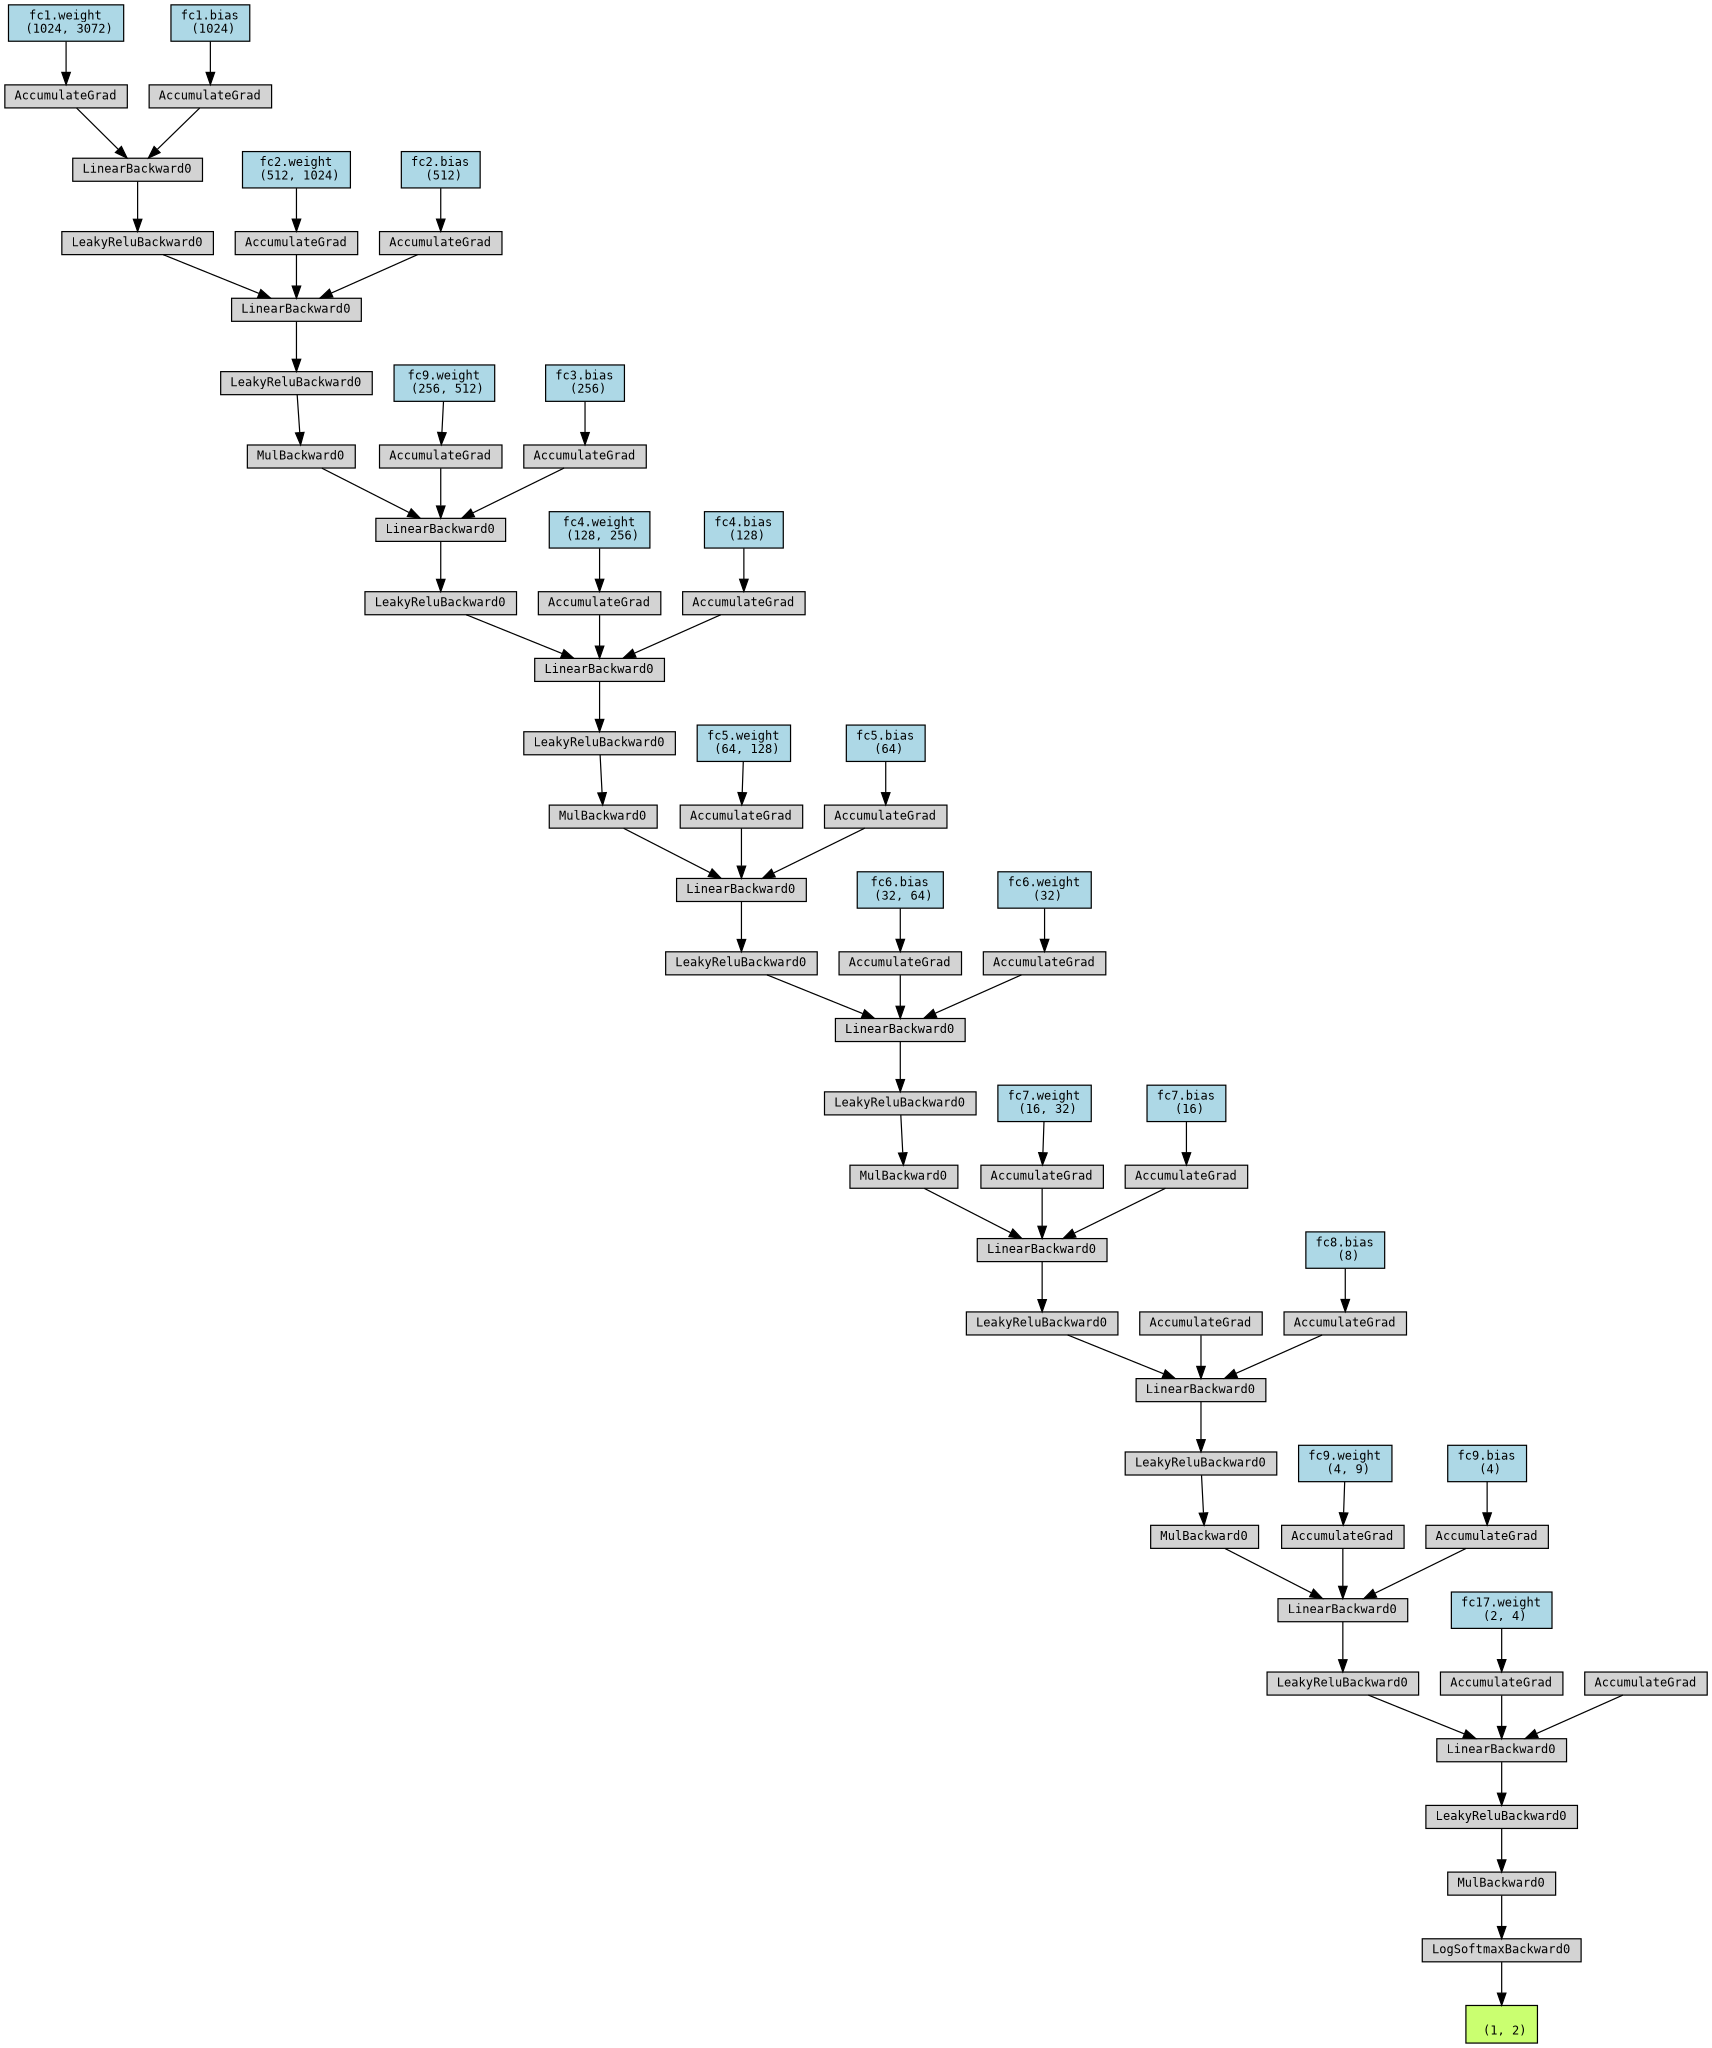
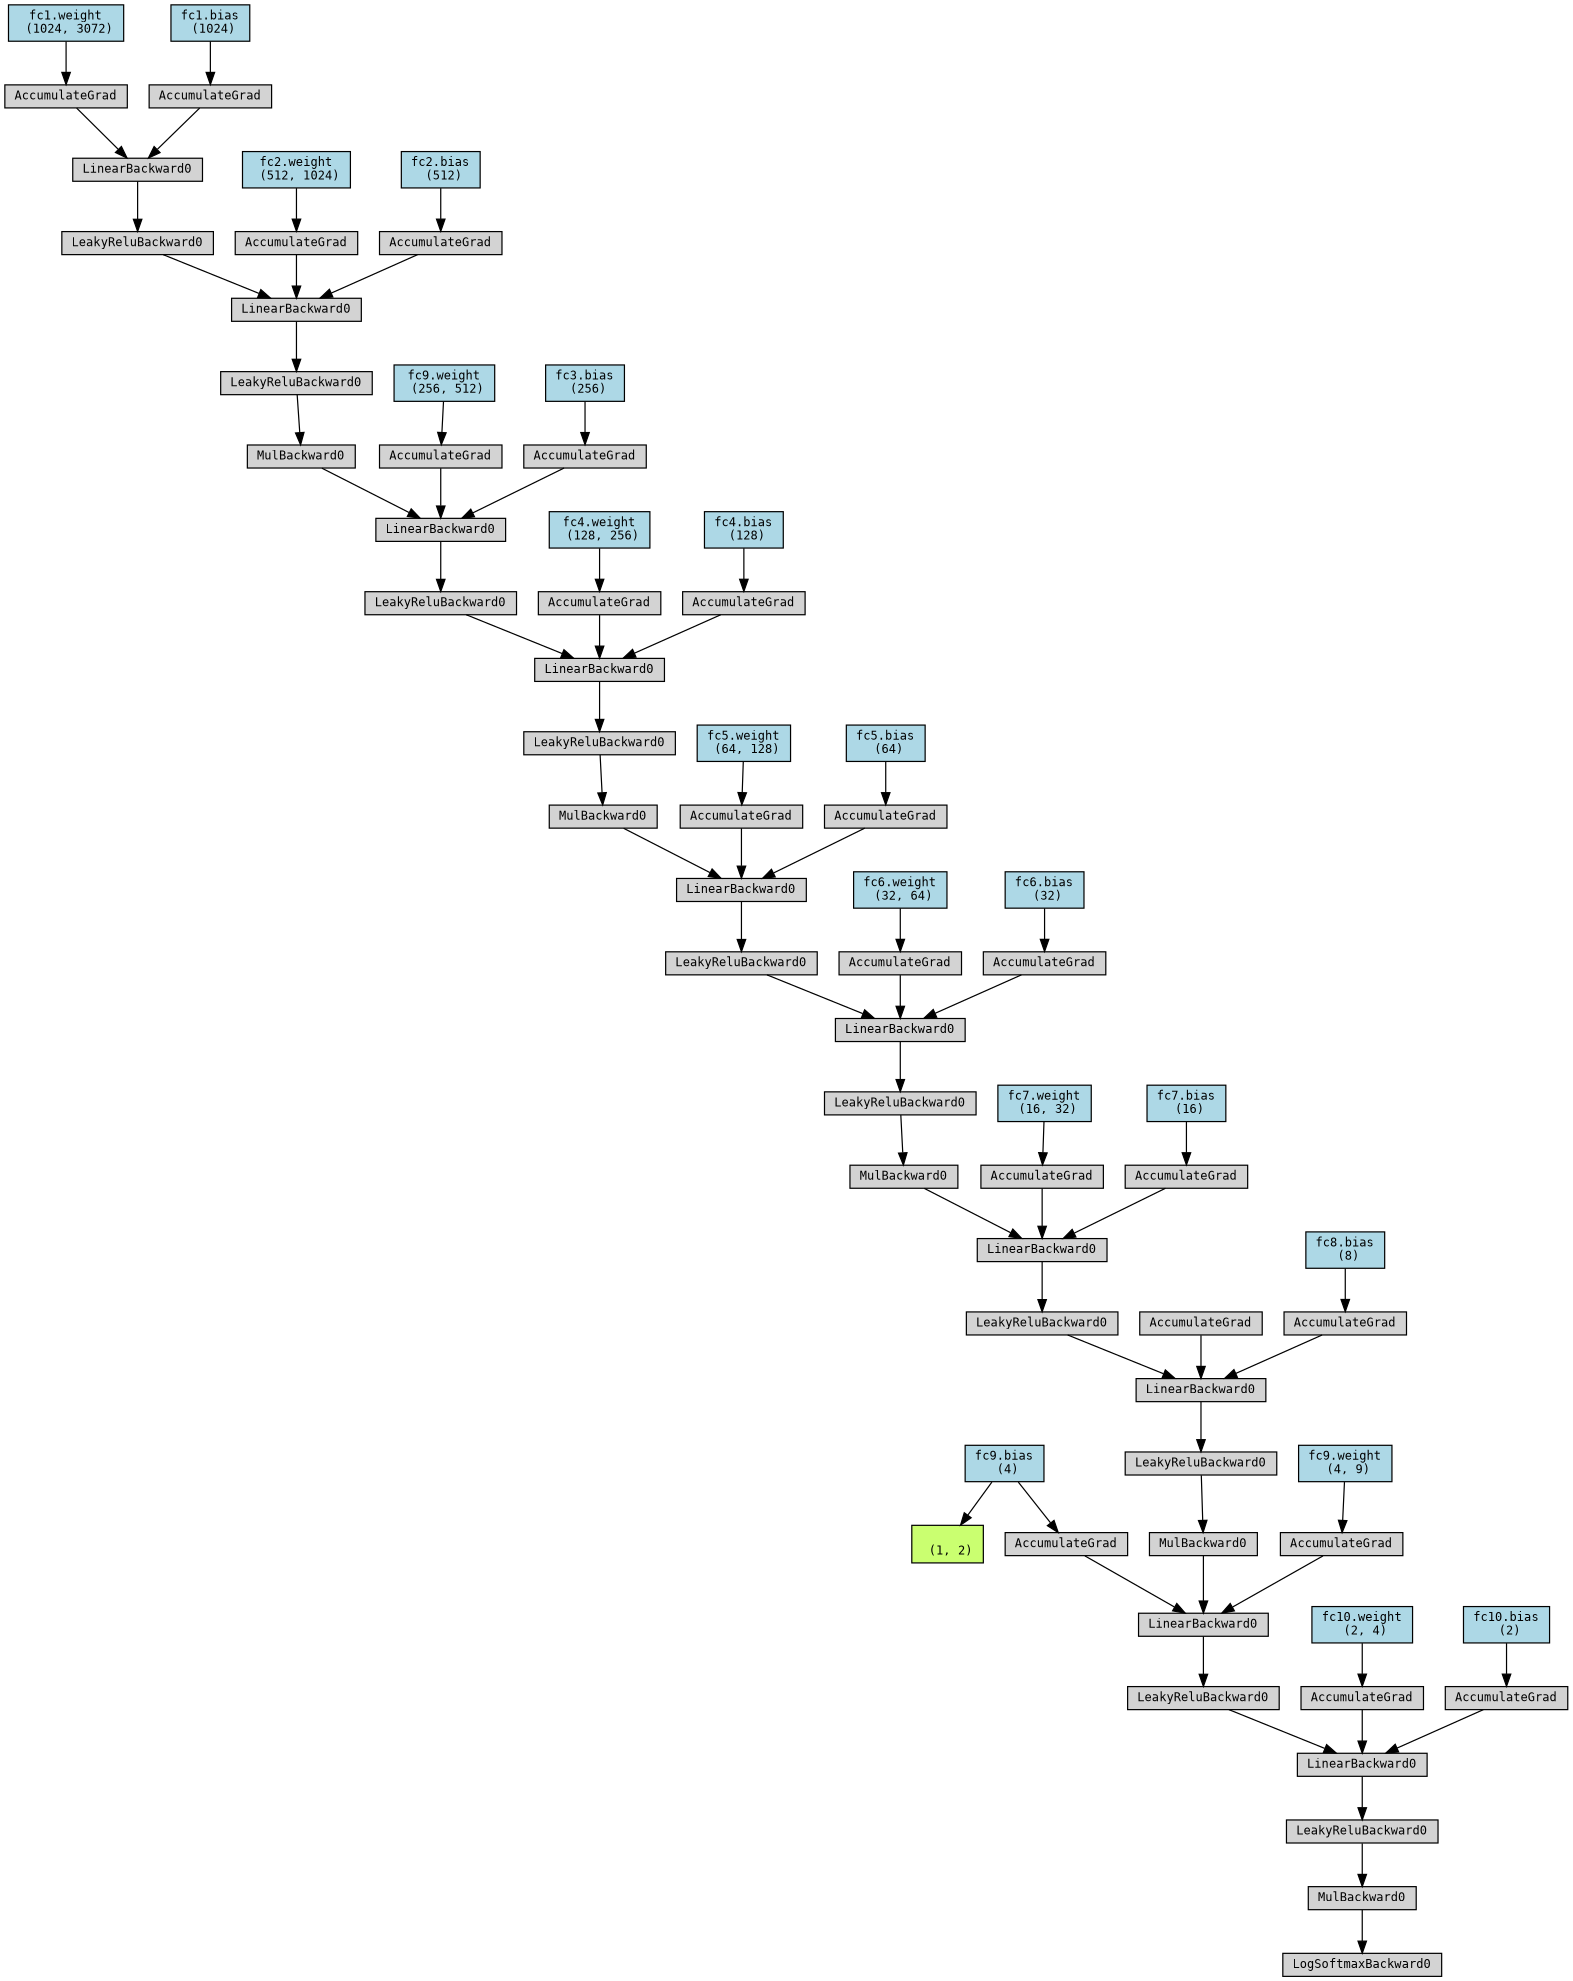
(900, 890) -> (900, 890)
(1045, 890) -> (1045, 890)
(1502, 1610) -> (1362, 1625)
none -> (1507, 1625)
(1502, 1978) -> (980, 1499)
